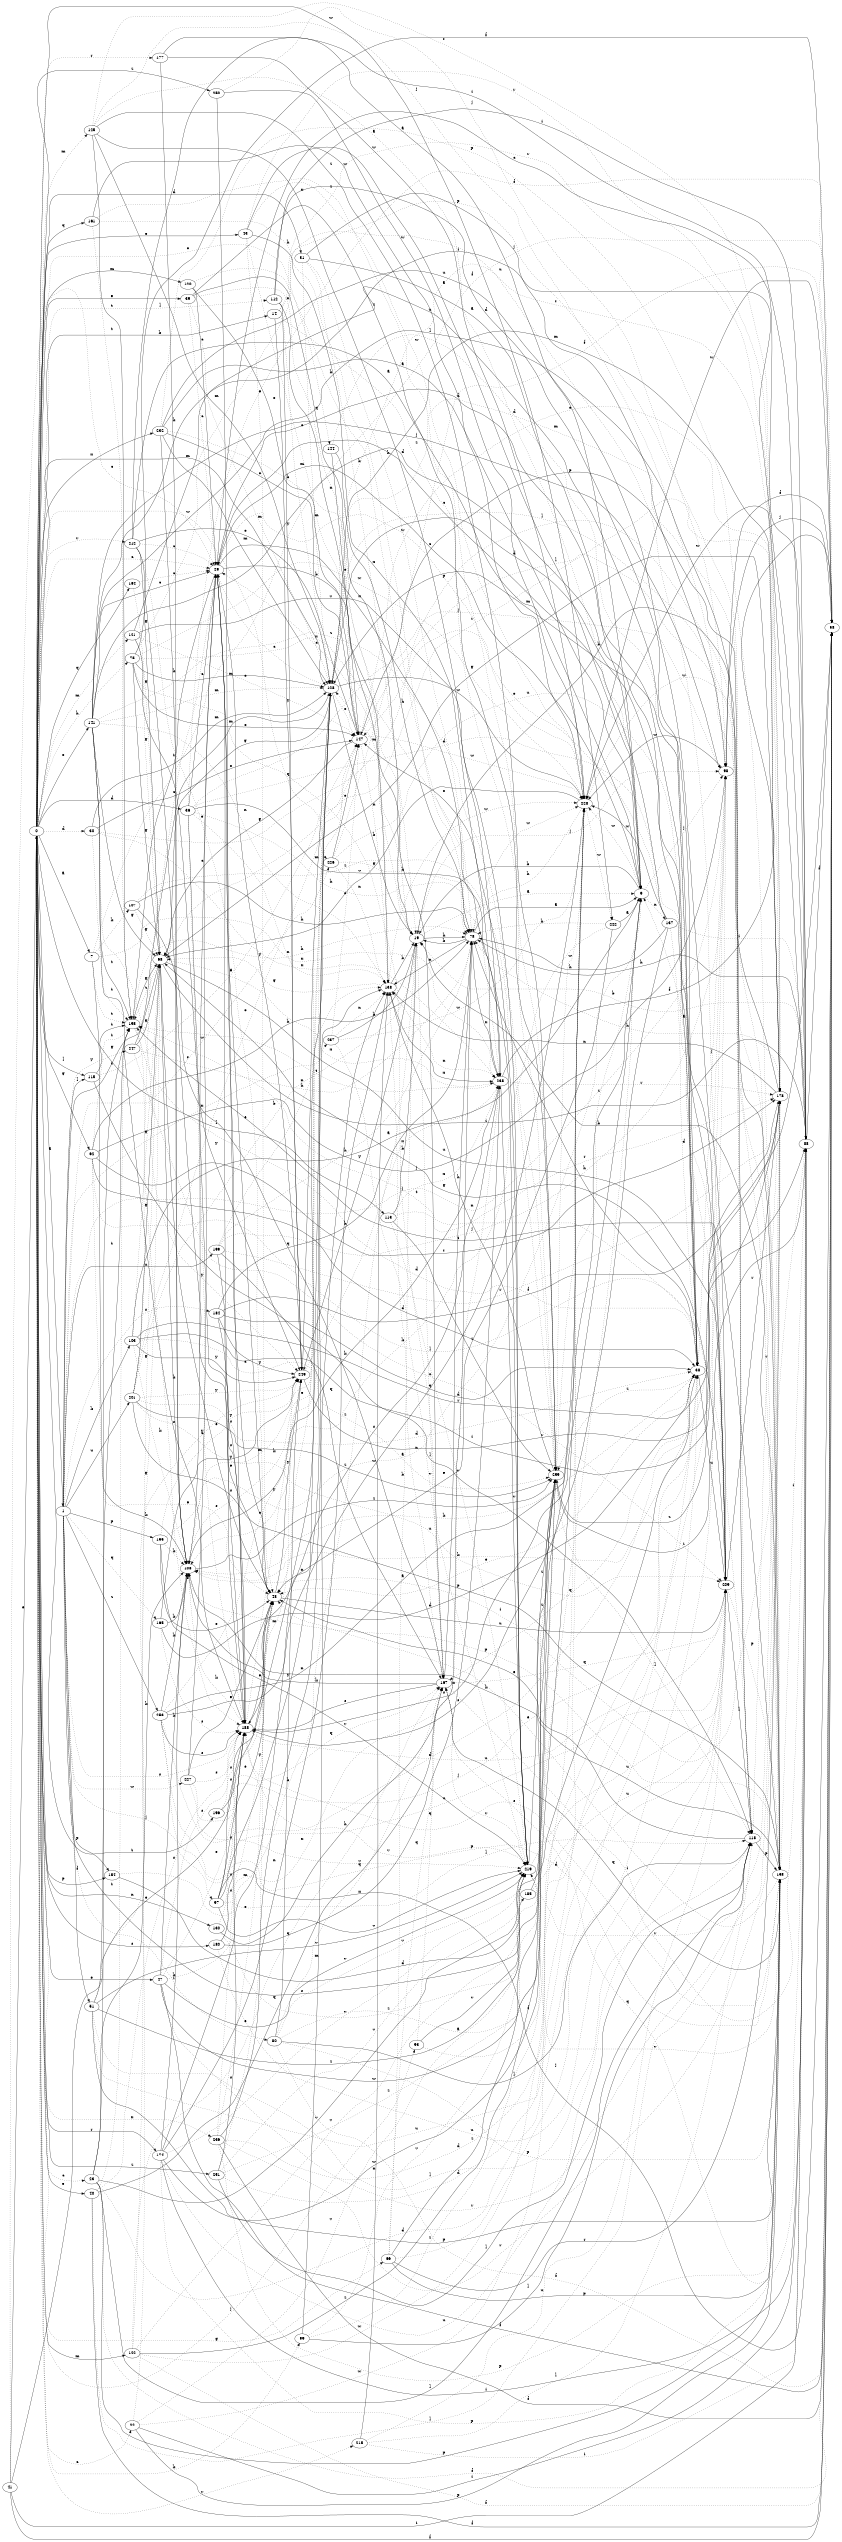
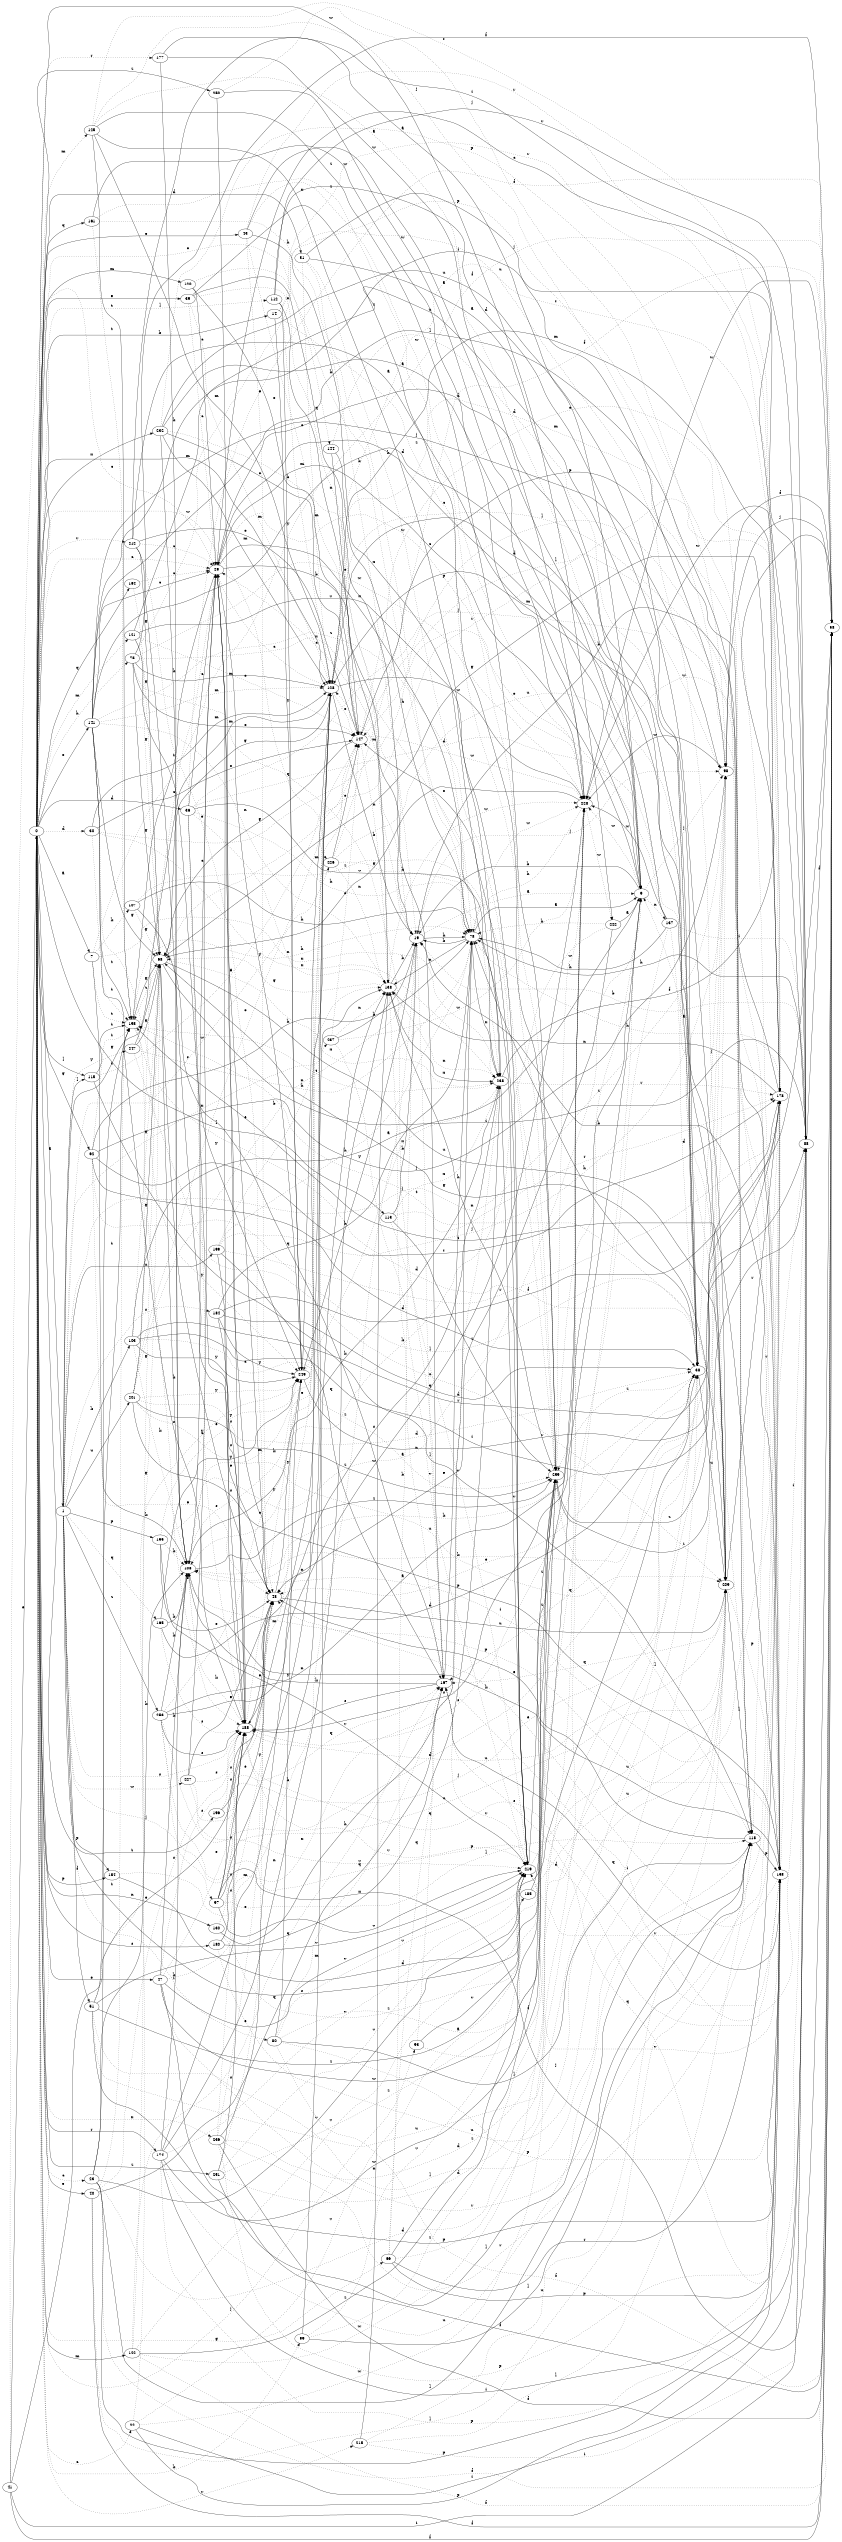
(542, 122) -> (542, 122)
(580, 1461) -> (580, 1461)
